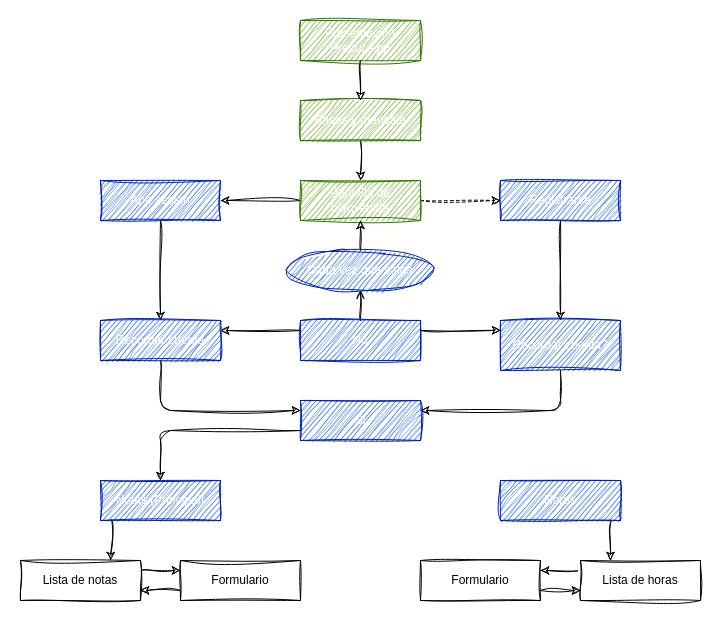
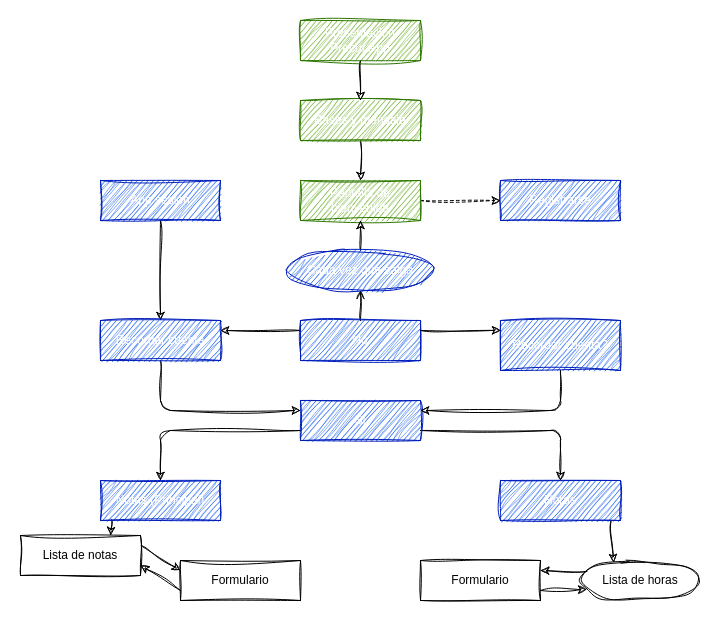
(263, 201) -> none
(561, 268) -> none
none -> (507, 431)
(81, 581) -> (81, 556)
(641, 581) -> (641, 581)
